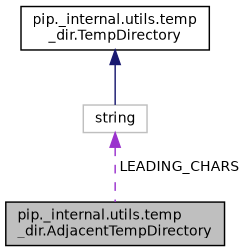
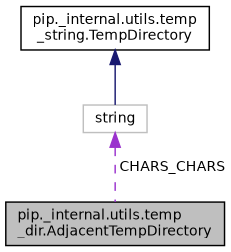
(115, 28) -> (115, 28)
(177, 167) -> (170, 167)
